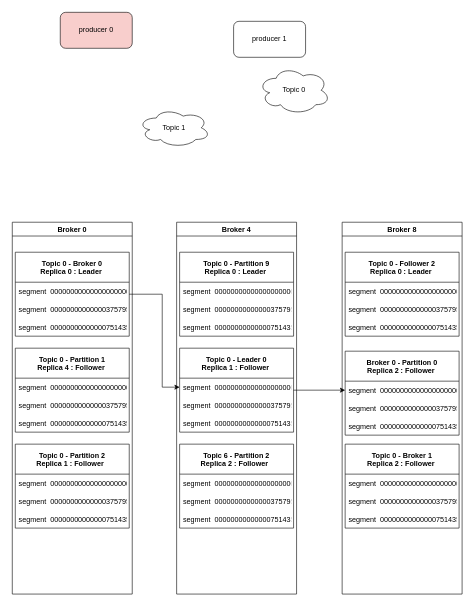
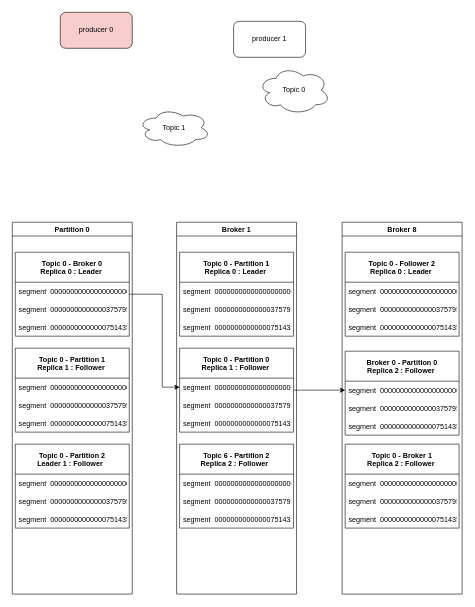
(72, 230) -> (72, 230)
(236, 230) -> (236, 230)
(236, 263) -> (236, 263)
(72, 359) -> (72, 359)
(236, 359) -> (236, 359)
(72, 455) -> (72, 455)
